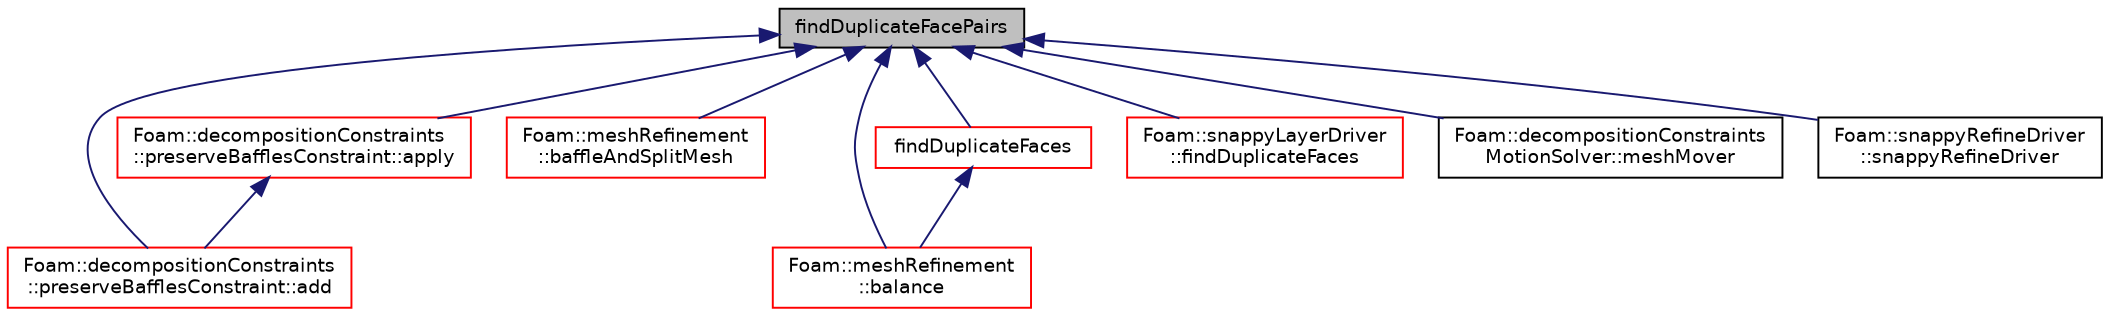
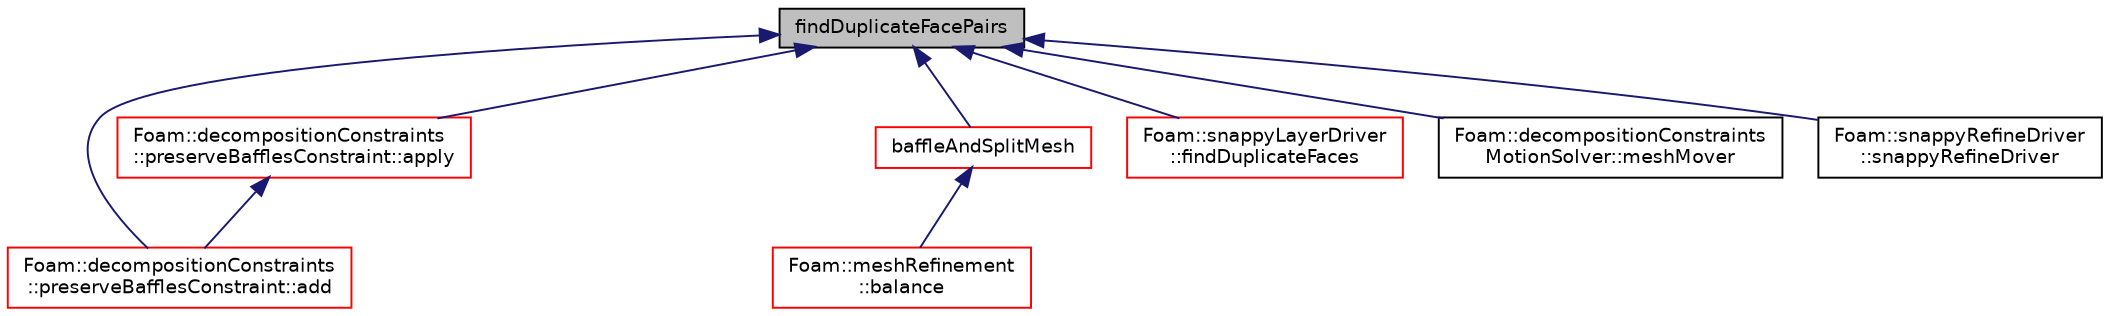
(636, 148) -> none
(983, 148) -> (983, 148)
(855, 156) -> none
